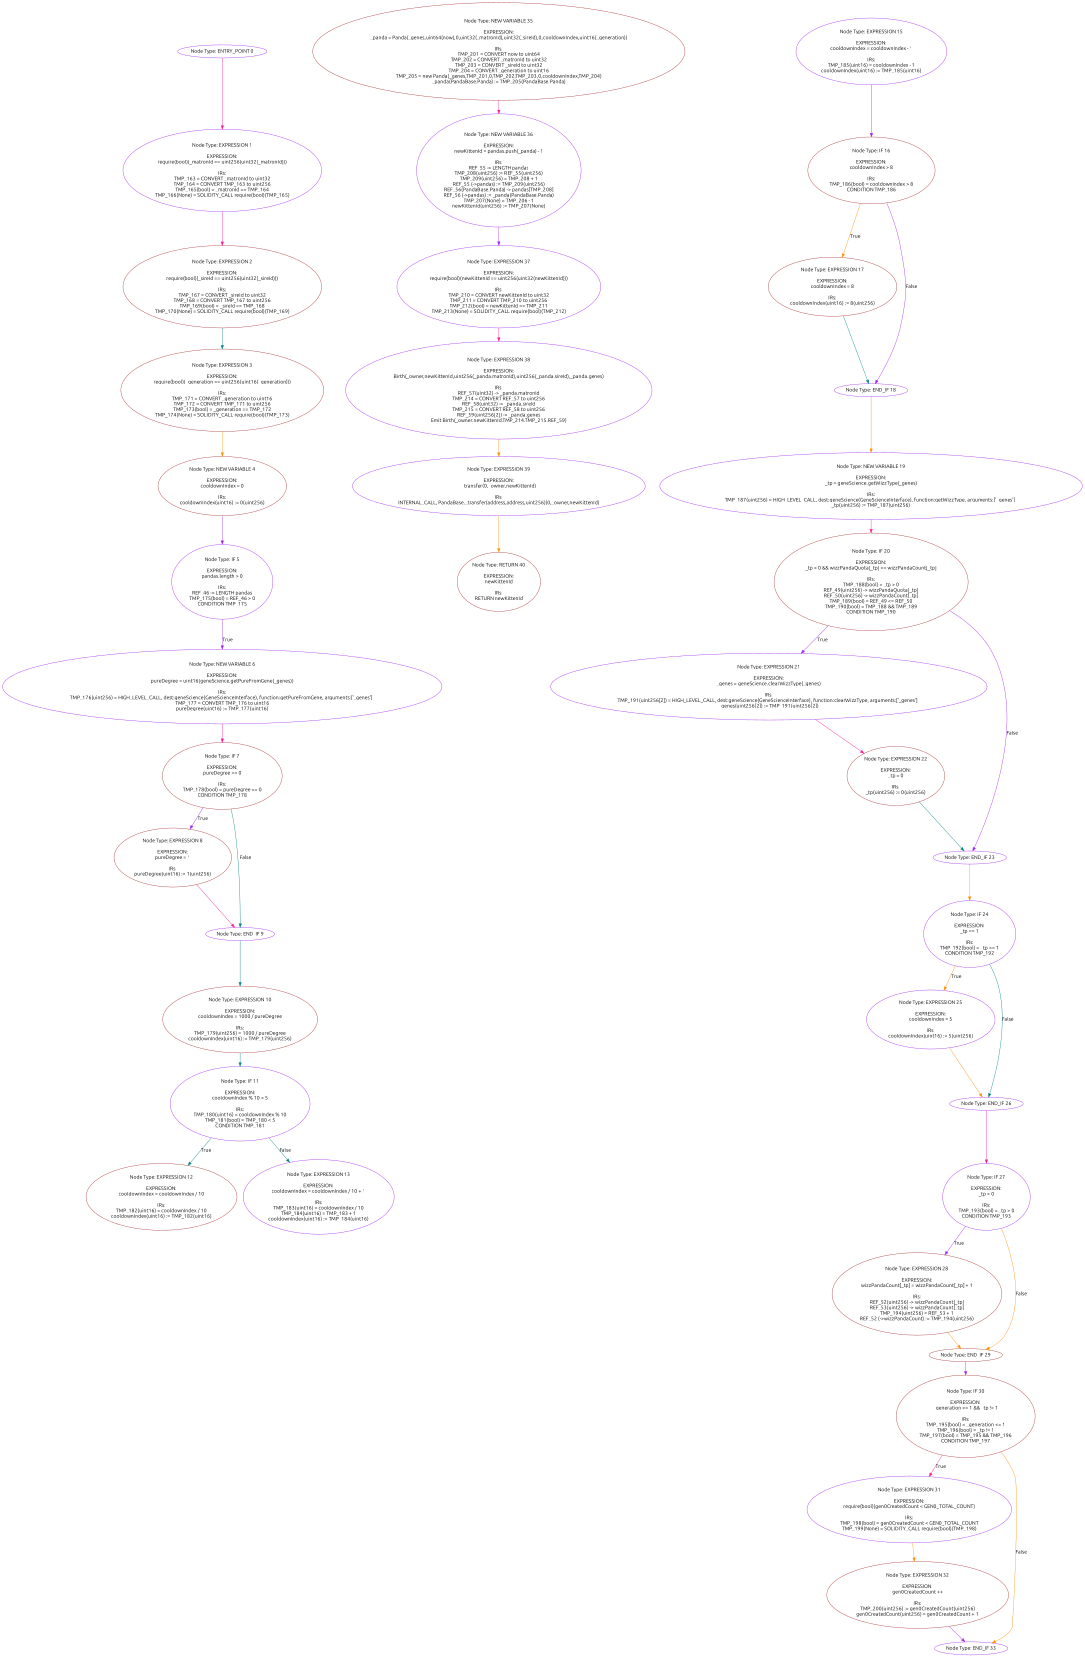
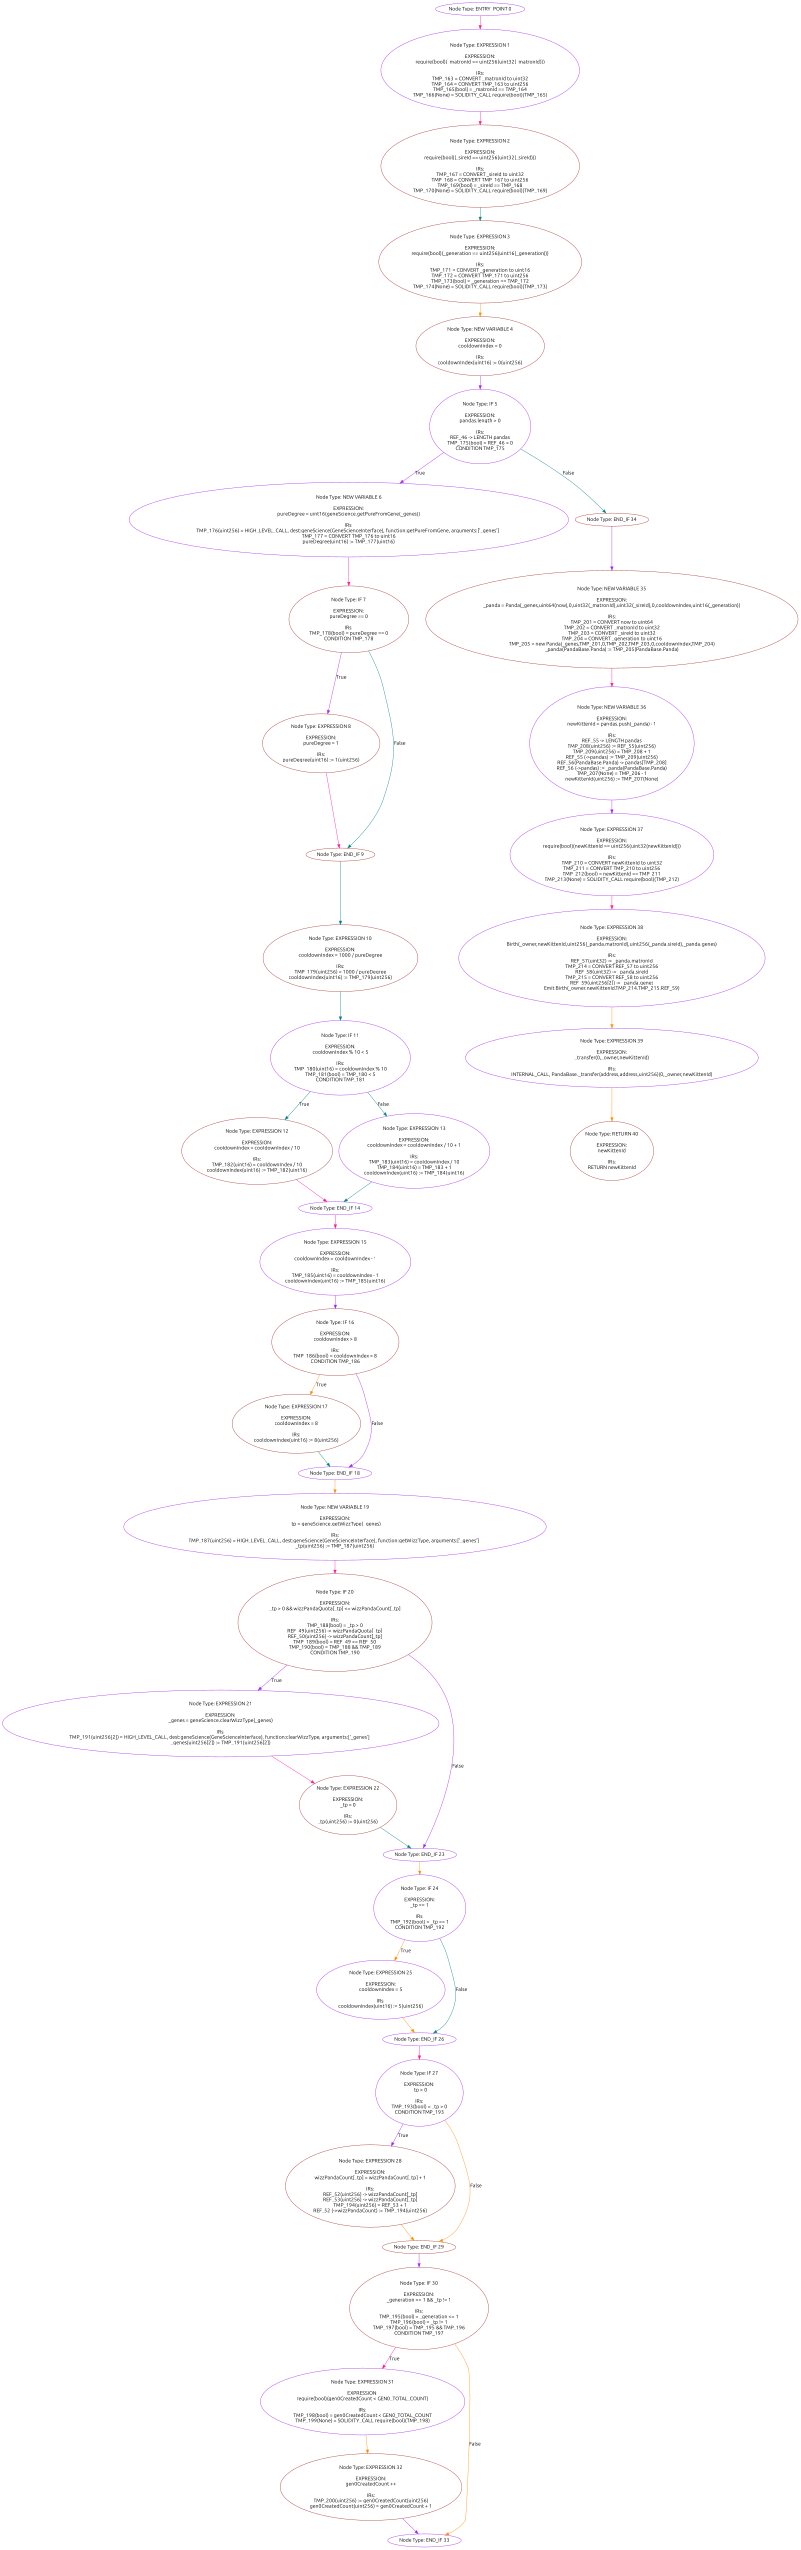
none -> (612, 520)
(240, 934) -> (340, 855)
none -> (335, 1208)
